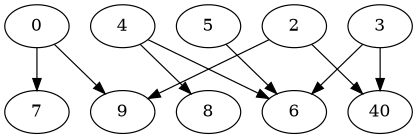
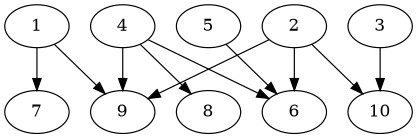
(37, 26) -> (37, 26)
none -> (123, 63)
(343, 64) -> (294, 63)
(380, 112) -> (380, 112)
